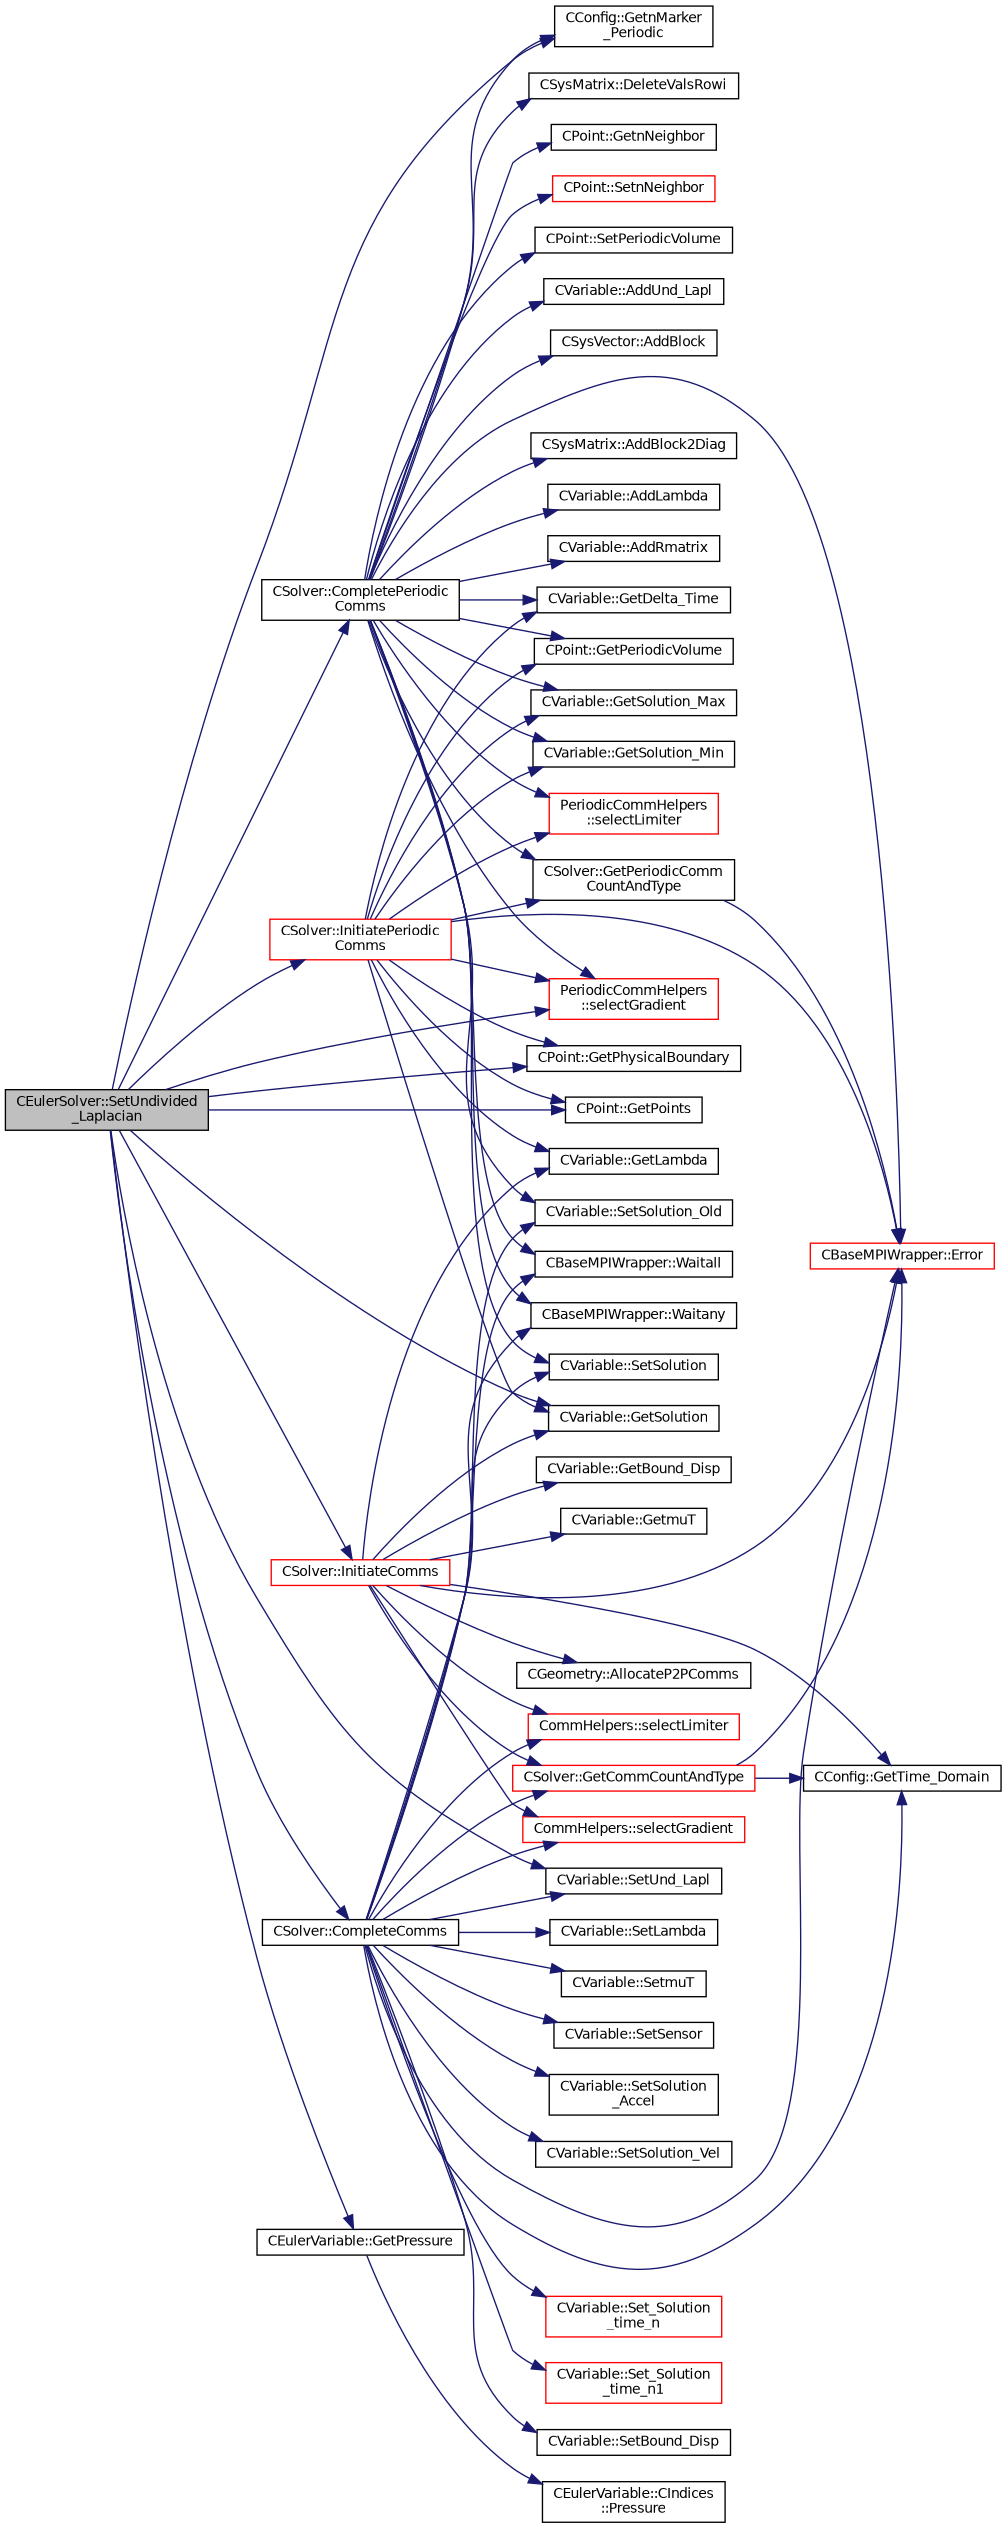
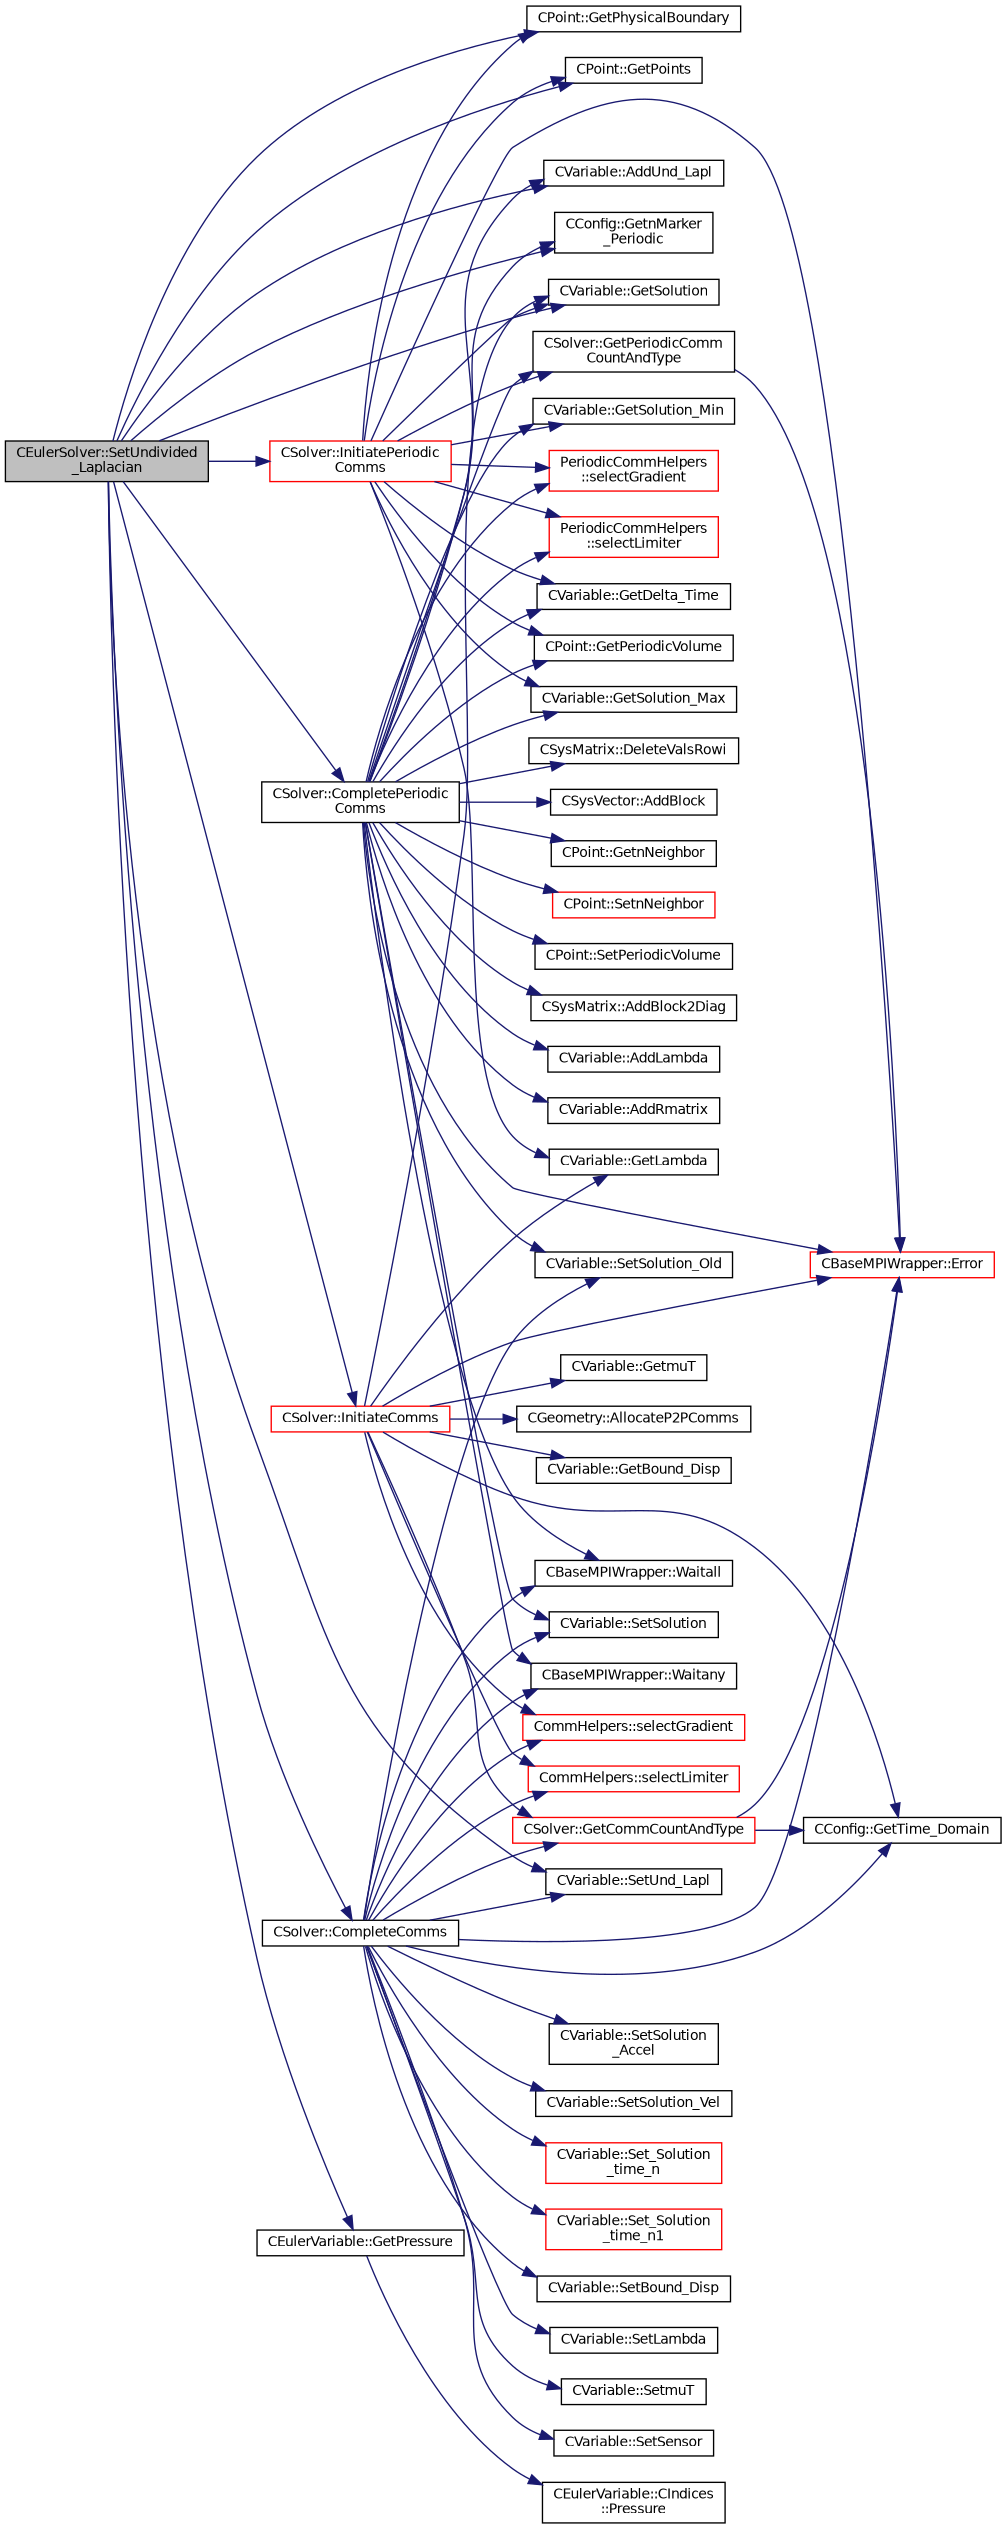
(349, 1043) -> (298, 269)
